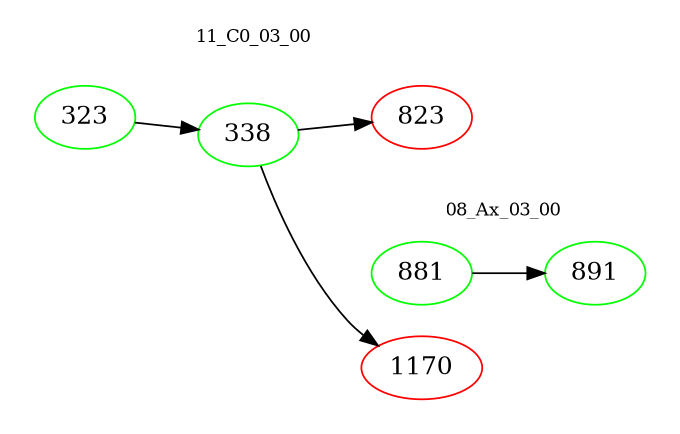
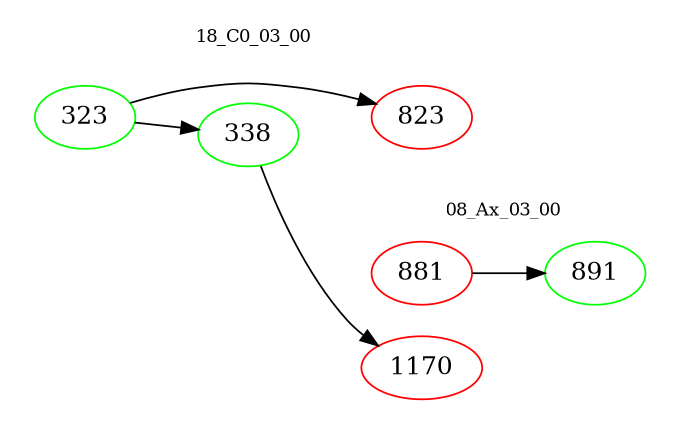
(253, 38) -> (253, 38)
(326, 127) -> (244, 83)
(422, 273) -> (422, 273)
